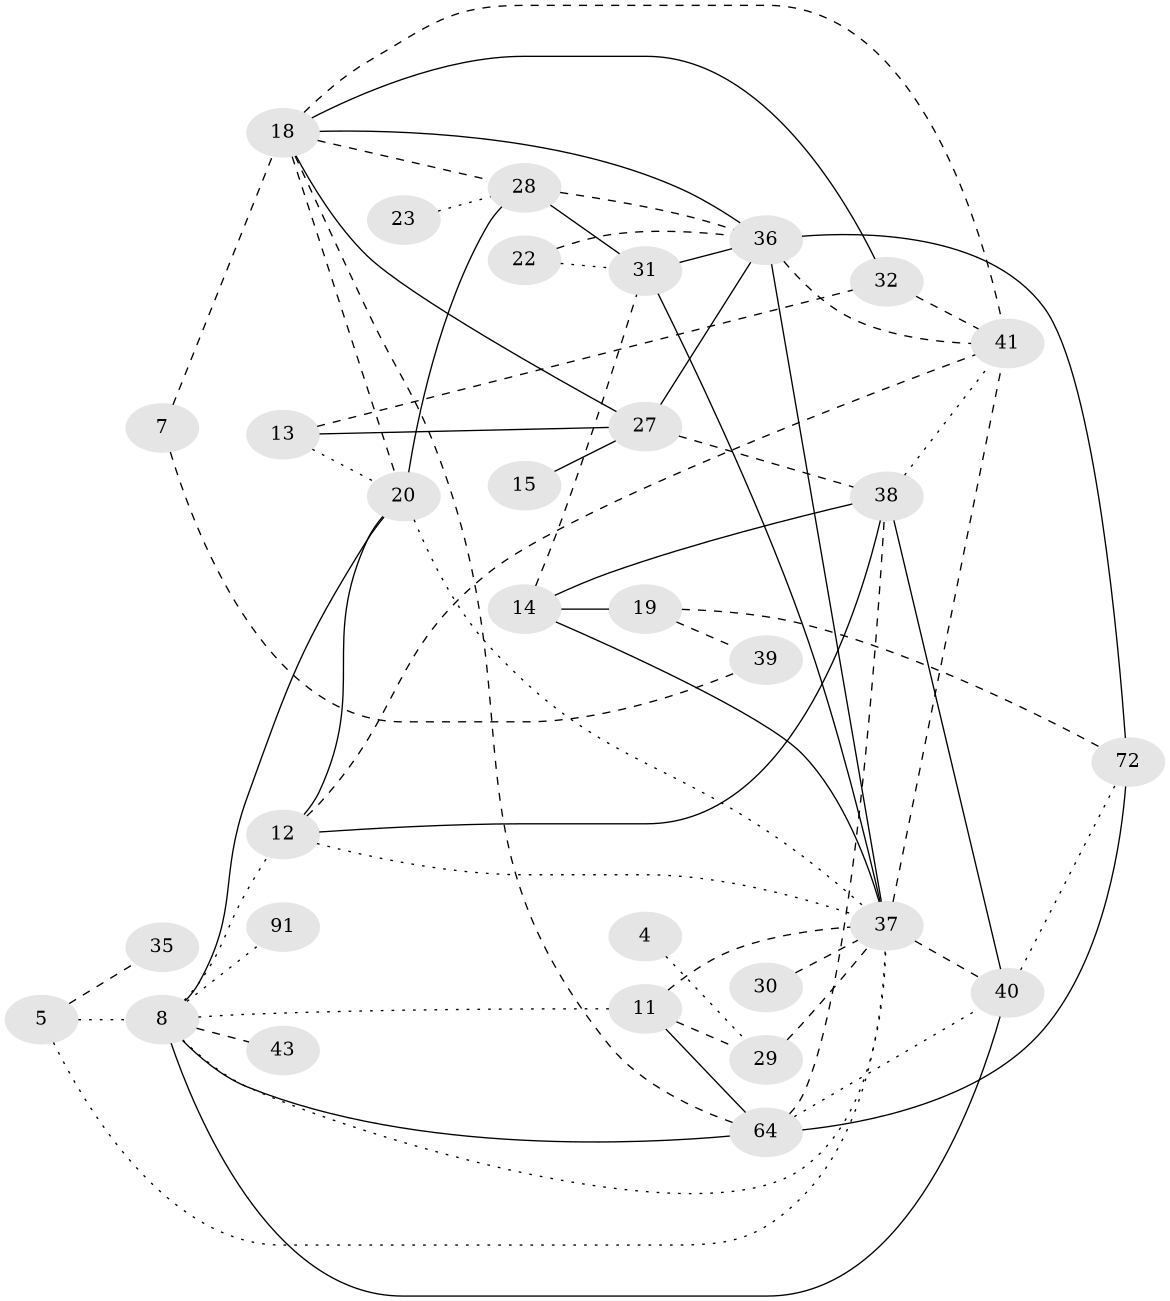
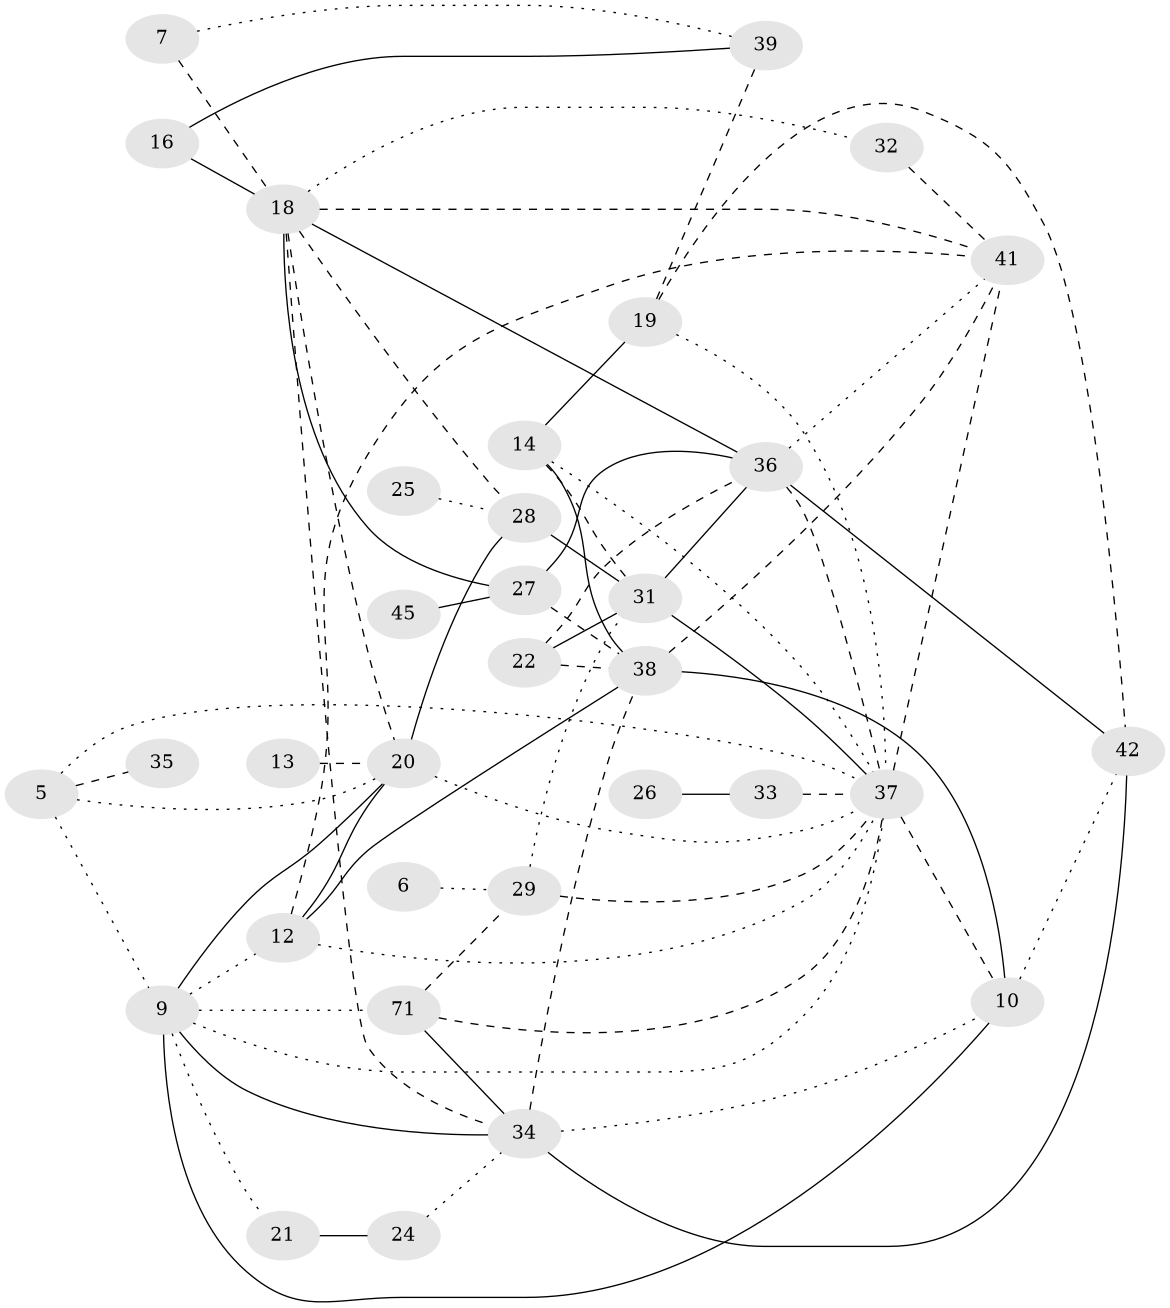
(634, 56) -> (572, 107)
none -> (162, 144)
(648, 207) -> none
(404, 220) -> (404, 491)
(585, 266) -> (593, 626)
(867, 325) -> (887, 364)
(585, 358) -> none
(947, 420) -> (850, 483)
(464, 431) -> none
(344, 466) -> (344, 763)
(525, 486) -> (404, 614)
none -> (845, 517)
(826, 583) -> (842, 625)
none -> (582, 667)
(366, 715) -> (465, 5)
(757, 721) -> (723, 590)
none -> (564, 737)
(1128, 762) -> (1128, 751)
none -> (645, 794)
none -> (228, 809)
(283, 927) -> (283, 1236)
(645, 936) -> (404, 887)
(766, 987) -> (766, 794)
(1008, 993) -> (1008, 1002)
(645, 1009) -> (404, 1010)
(162, 1020) -> (162, 1010)
(283, 1051) -> none
(766, 1132) -> (525, 1134)
none -> (404, 1236)
